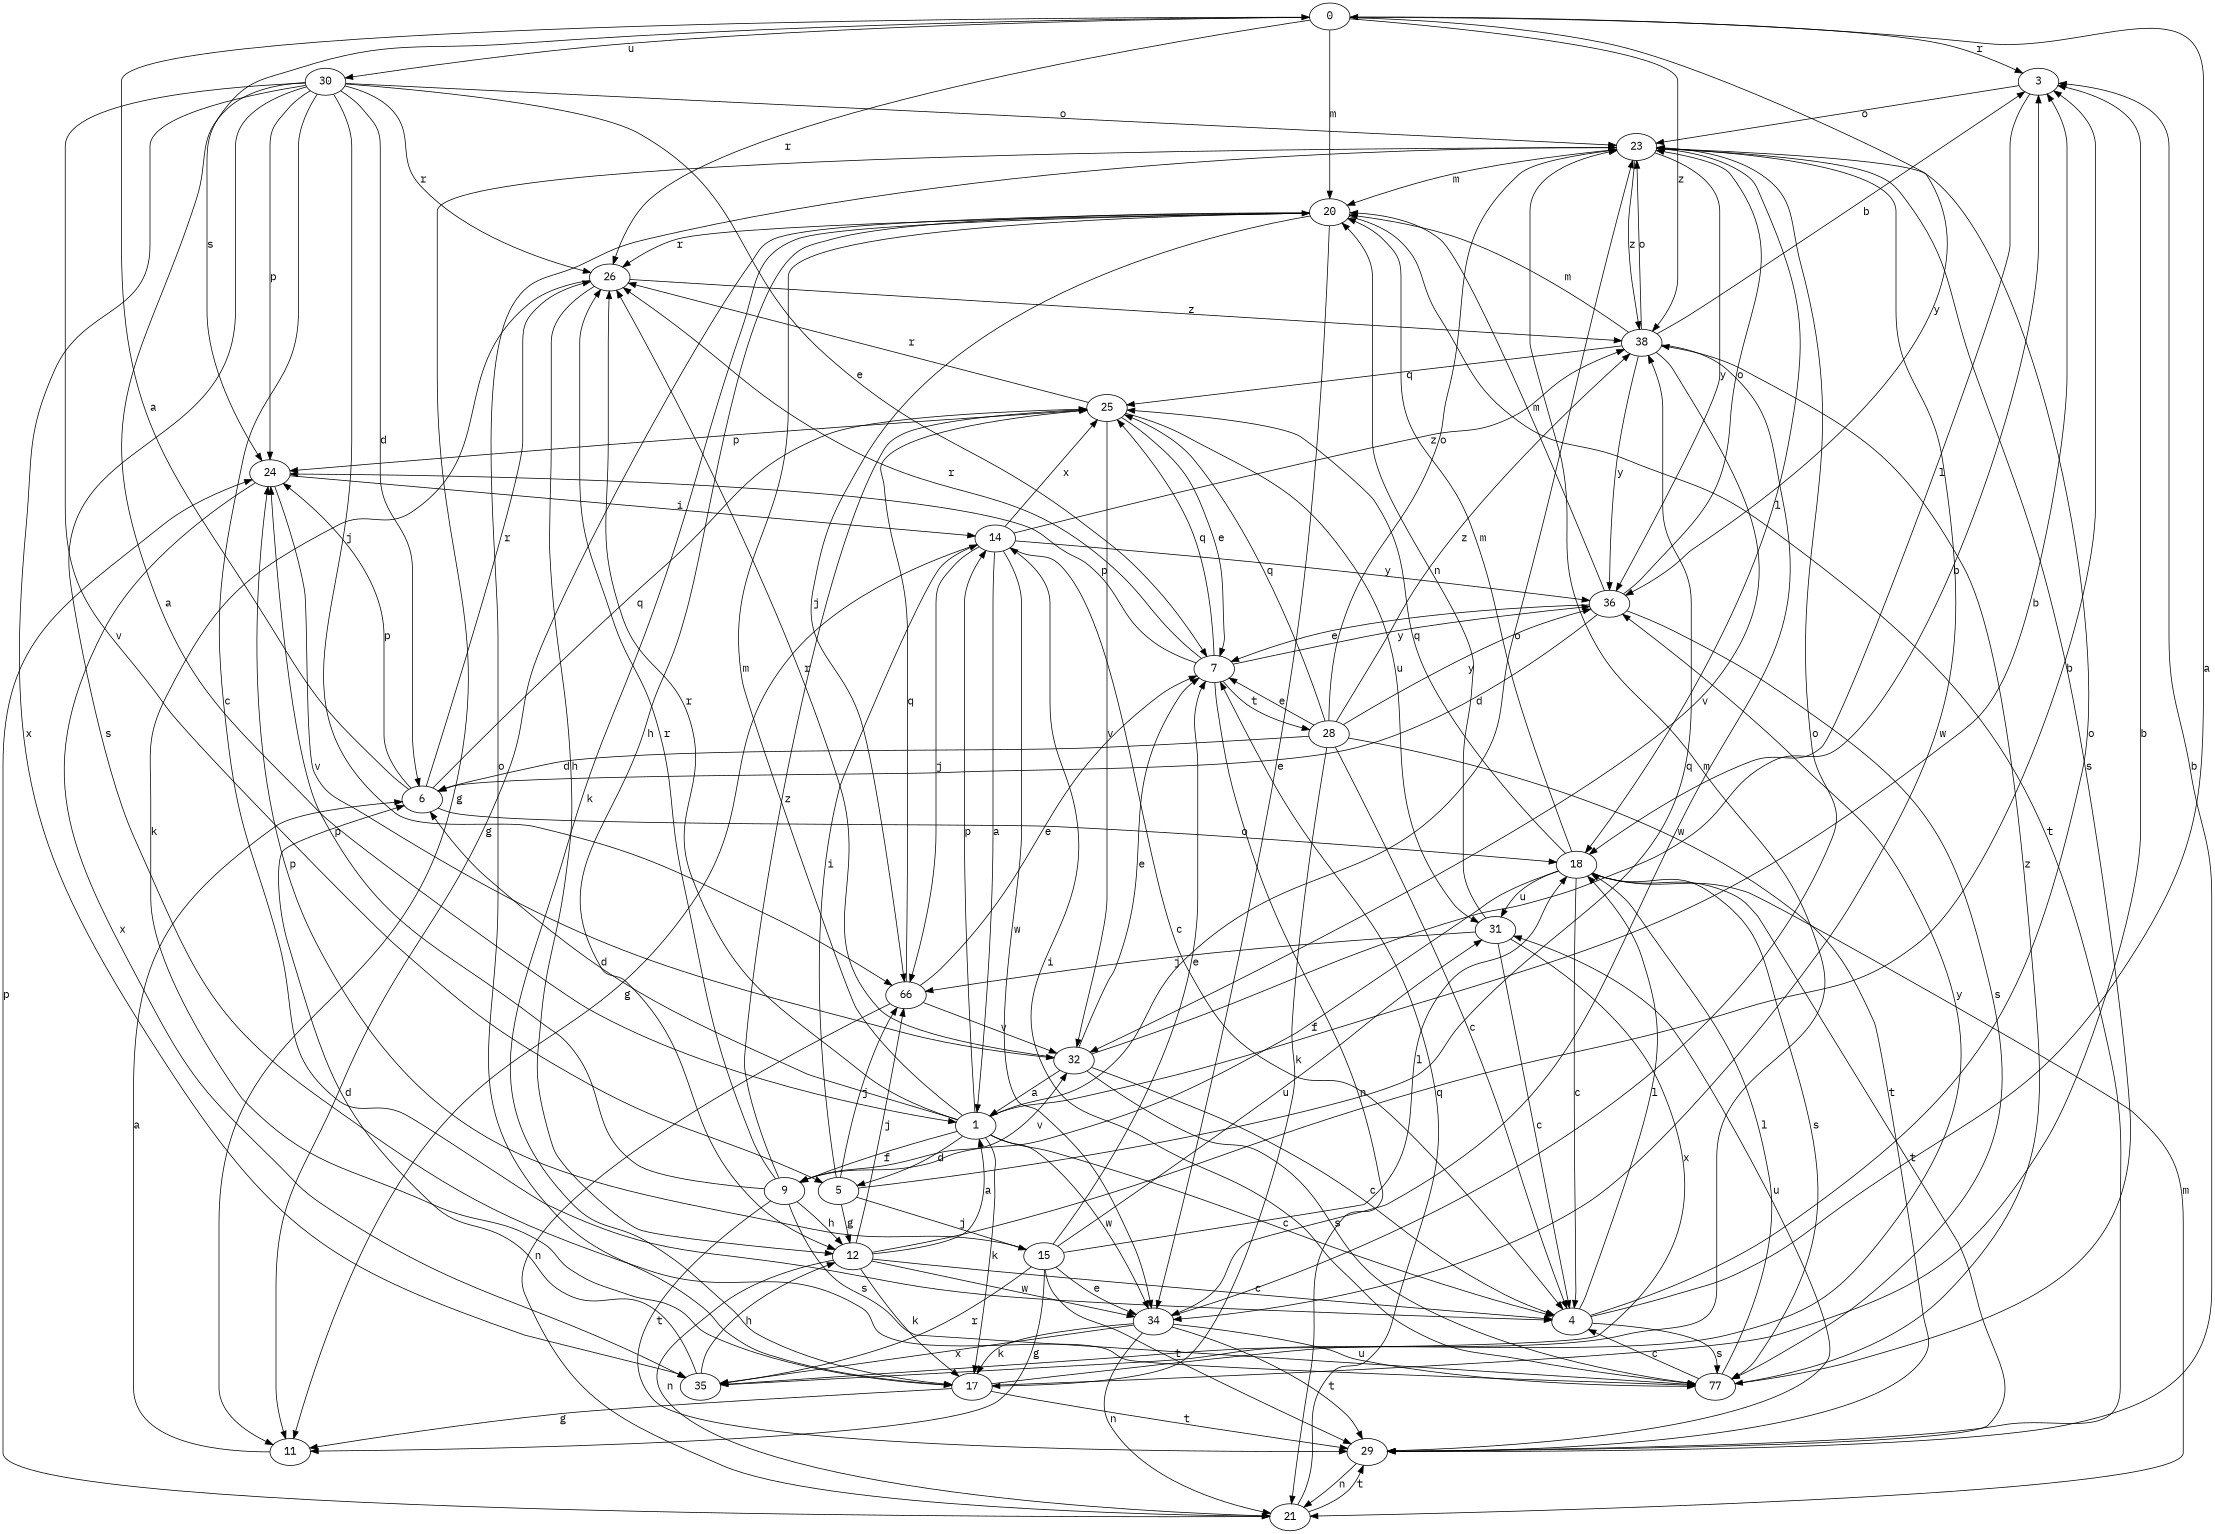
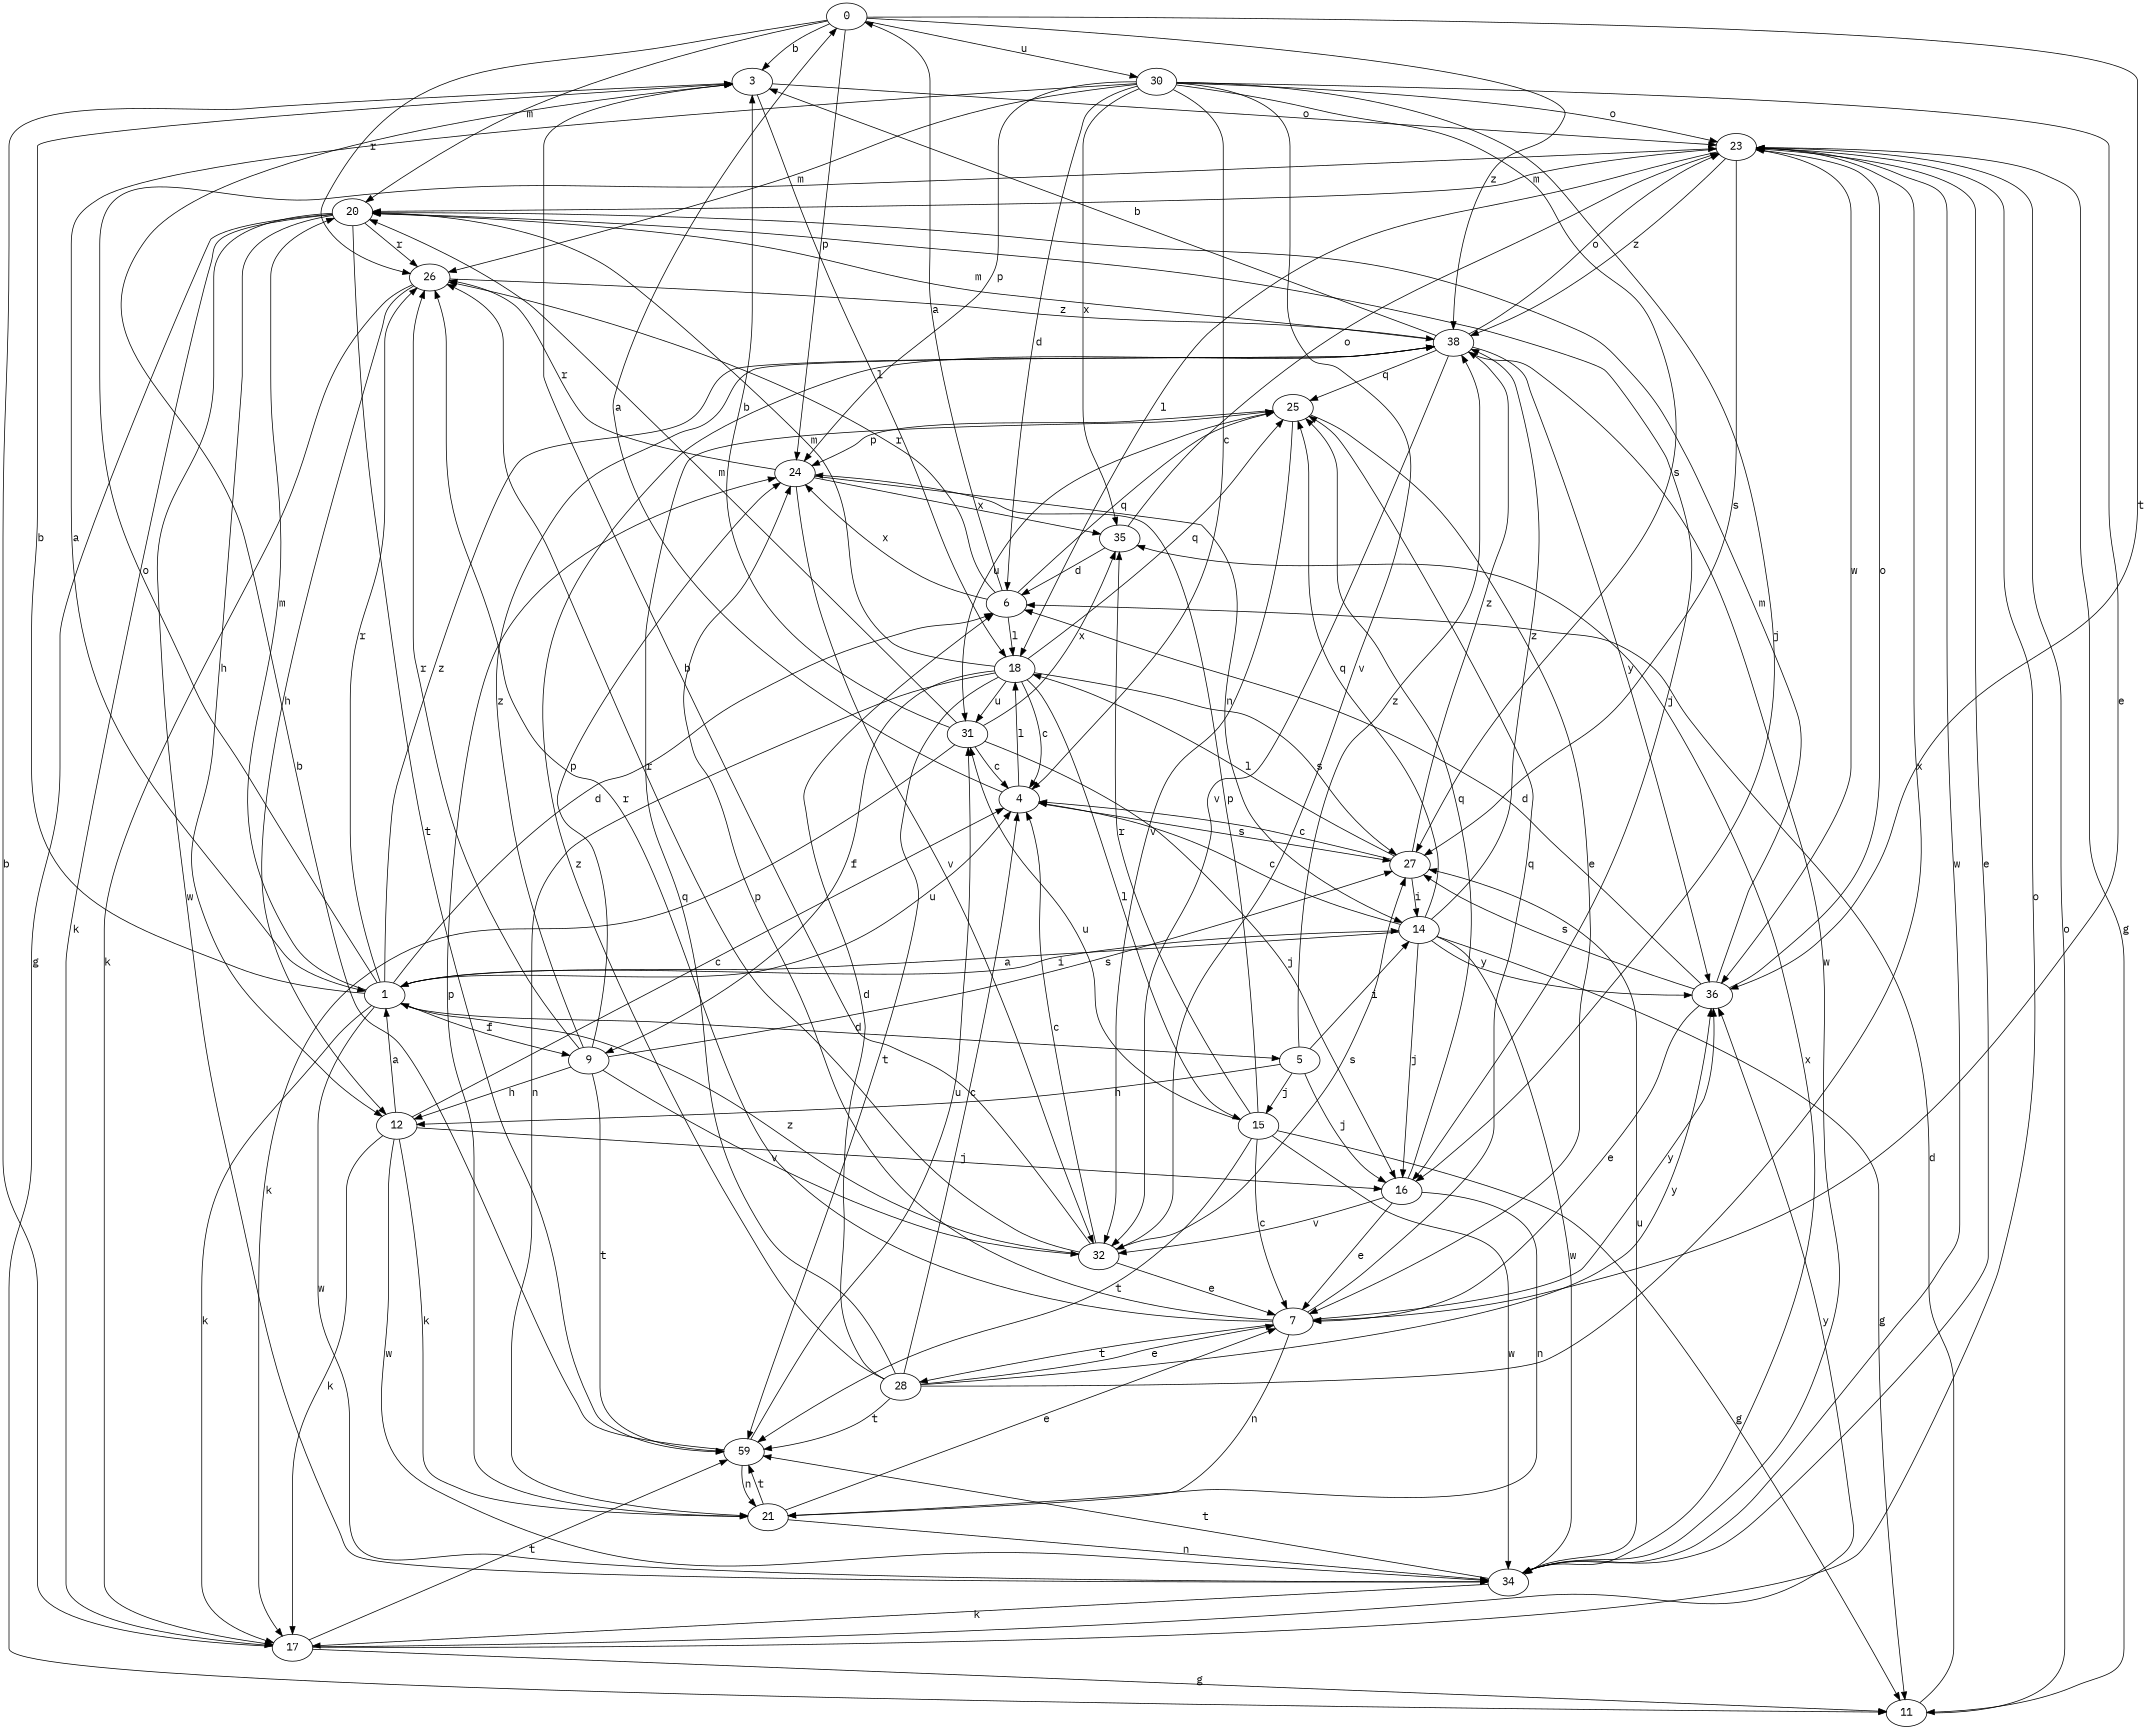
(1980, 49) -> (795, 49)
(423, 180) -> (801, 180)
(210, 245) -> (825, 245)
(1937, 310) -> (2141, 506)
(862, 344) -> (587, 418)
(1723, 375) -> (1854, 571)
none -> (704, 405)
(1443, 441) -> (1920, 767)
(1066, 473) -> (1343, 669)
(680, 506) -> (1230, 702)
(1437, 571) -> (722, 473)
(387, 636) -> (885, 538)
(156, 694) -> (1381, 597)
(800, 710) -> (710, 420)
(2089, 711) -> (2061, 868)
(1815, 734) -> (1986, 865)
(1281, 767) -> (190, 897)
(1689, 767) -> (1395, 702)
(1707, 767) -> (1347, 343)
(968, 832) -> (1061, 963)
(1245, 832) -> (1015, 636)
(1196, 963) -> (1263, 1224)
(1834, 986) -> (728, 469)
(906, 995) -> (1402, 1191)
(1035, 1093) -> (790, 1126)
(1440, 1093) -> (1047, 1419)
(137, 1126) -> (1932, 1158)
(1278, 1157) -> (327, 1013)
(1395, 1167) -> (1122, 904)
(2186, 1191) -> (535, 1093)
(850, 1224) -> (1118, 1093)
(1286, 1224) -> (933, 897)
(1097, 1289) -> (1512, 1354)
(751, 1305) -> none
(670, 1387) -> (426, 1322)
(1715, 1387) -> (1410, 865)
(1367, 1452) -> (744, 1452)
(1140, 1458) -> (1134, 1550)
